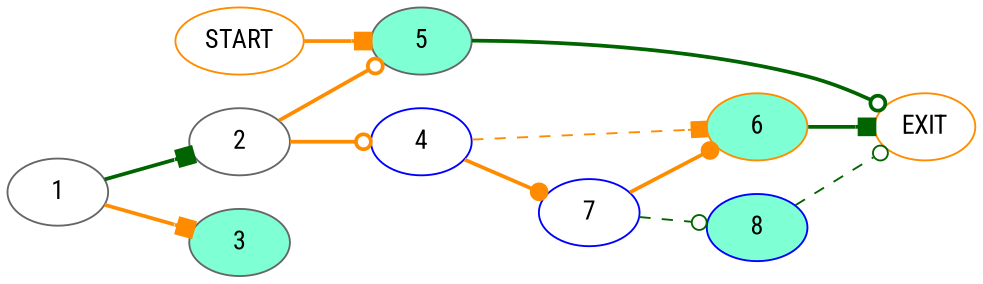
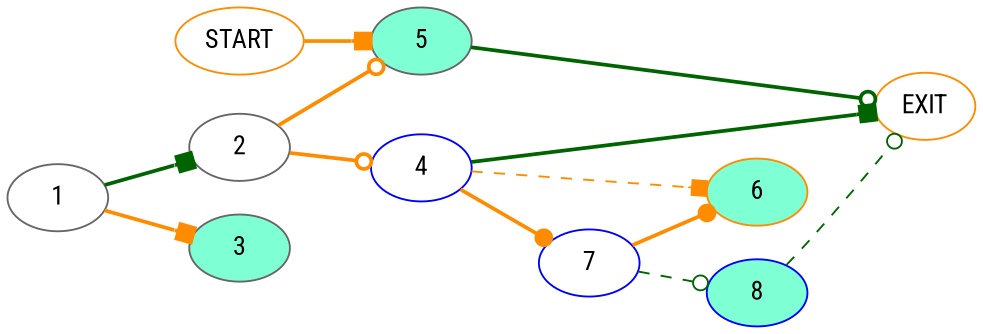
(832, 127) -> (664, 138)
